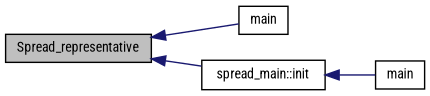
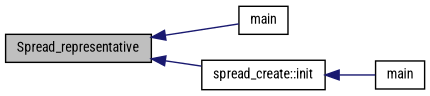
(263, 75) -> (263, 75)
